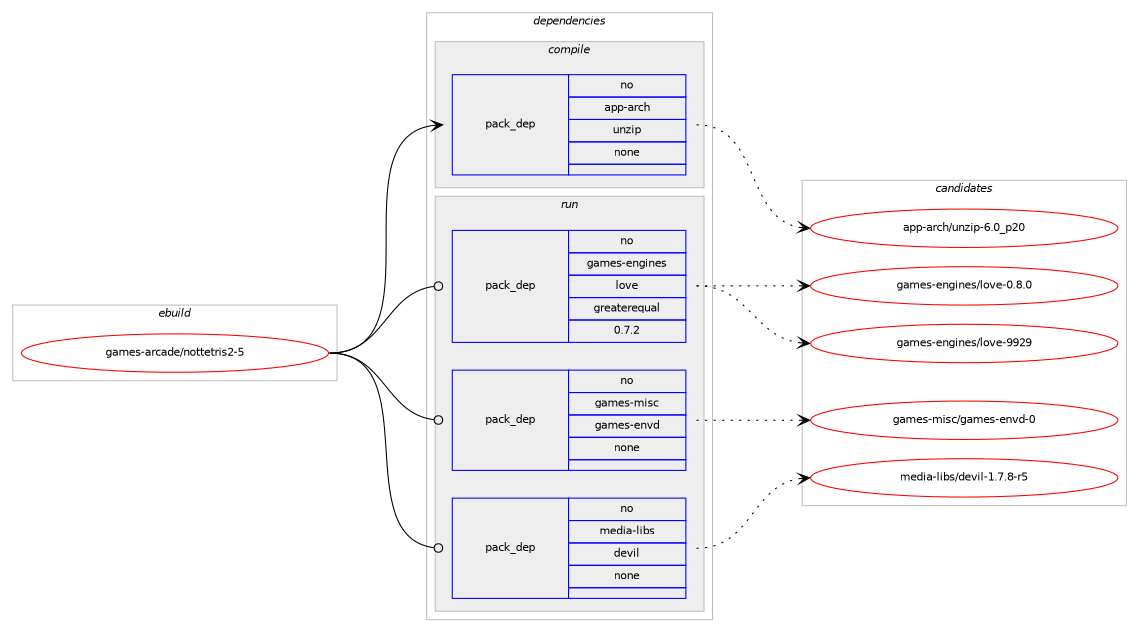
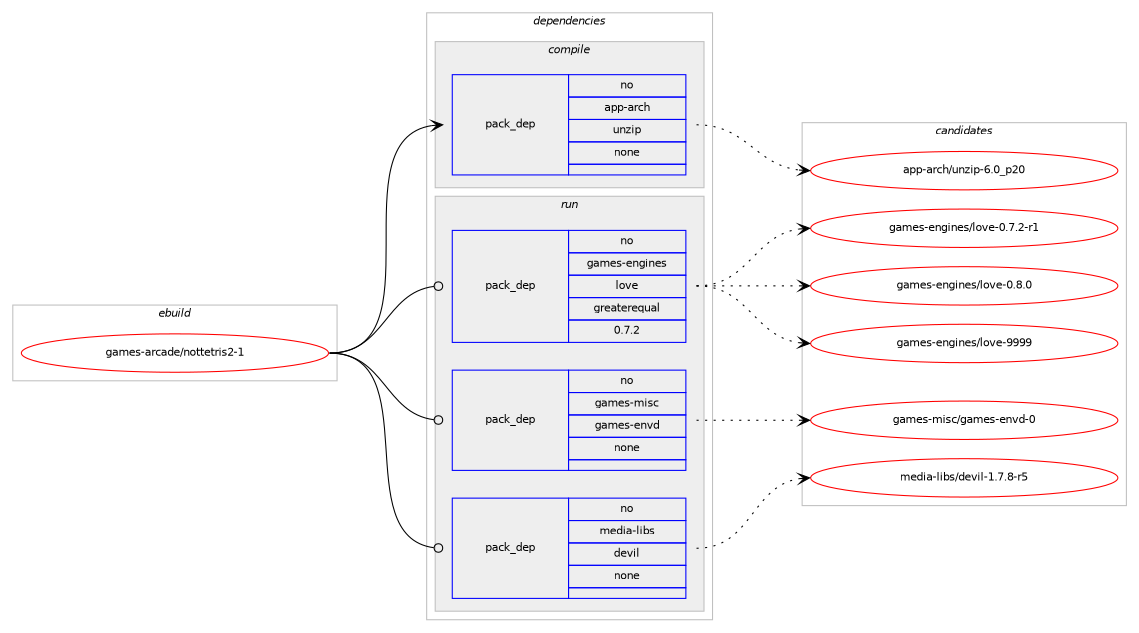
none -> (964, 228)
(964, 343) -> (964, 343)
(175, 353) -> (175, 353)
